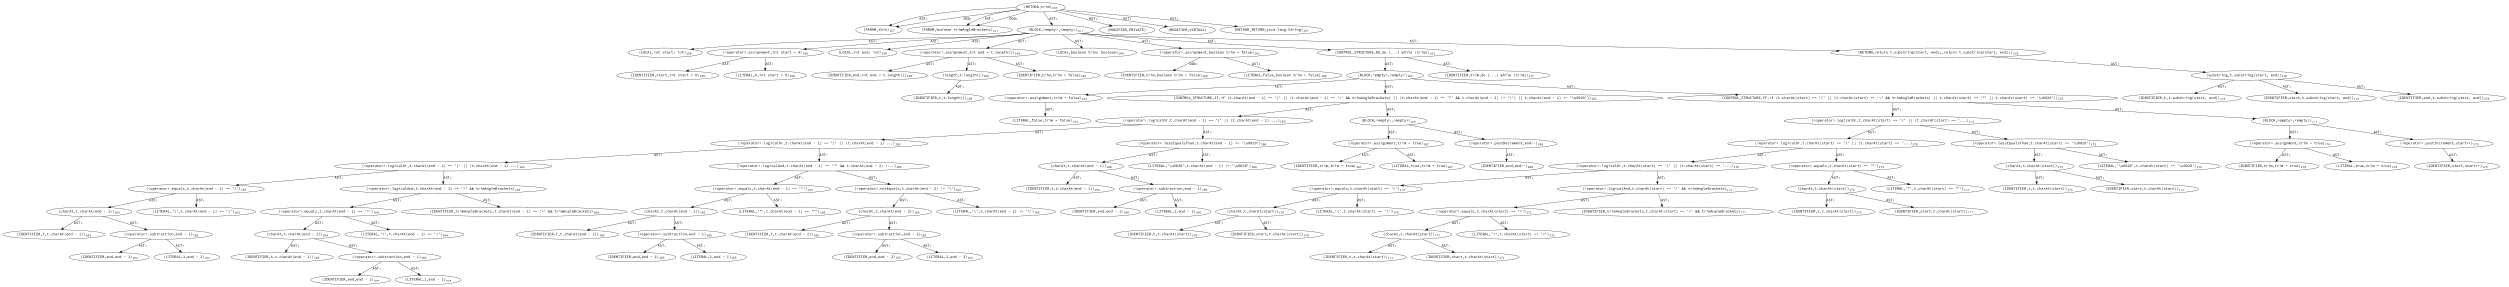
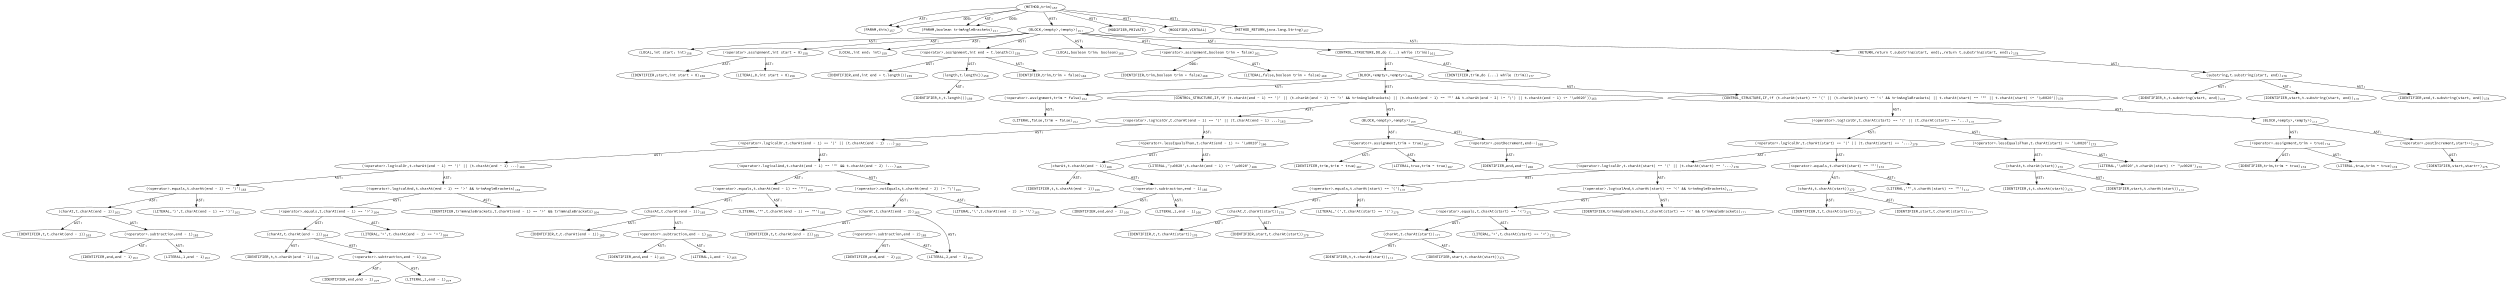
(889, 222) -> (939, 227)
